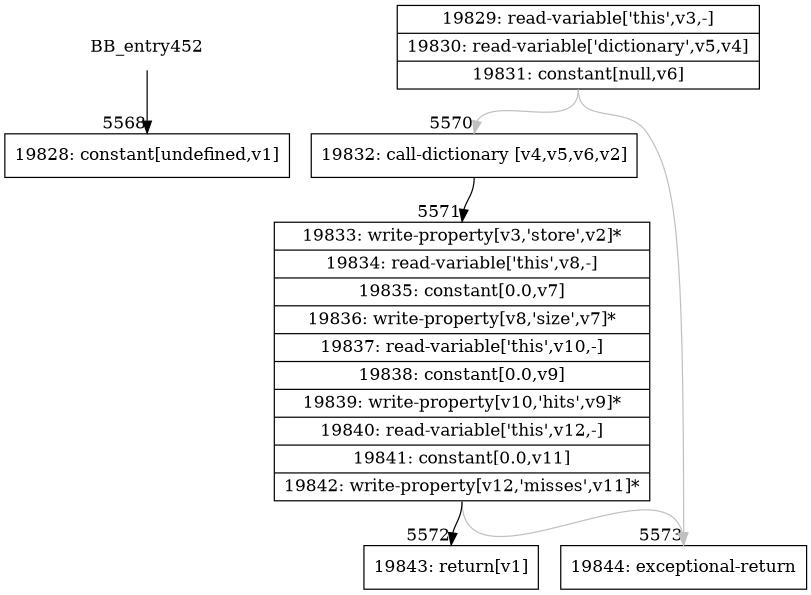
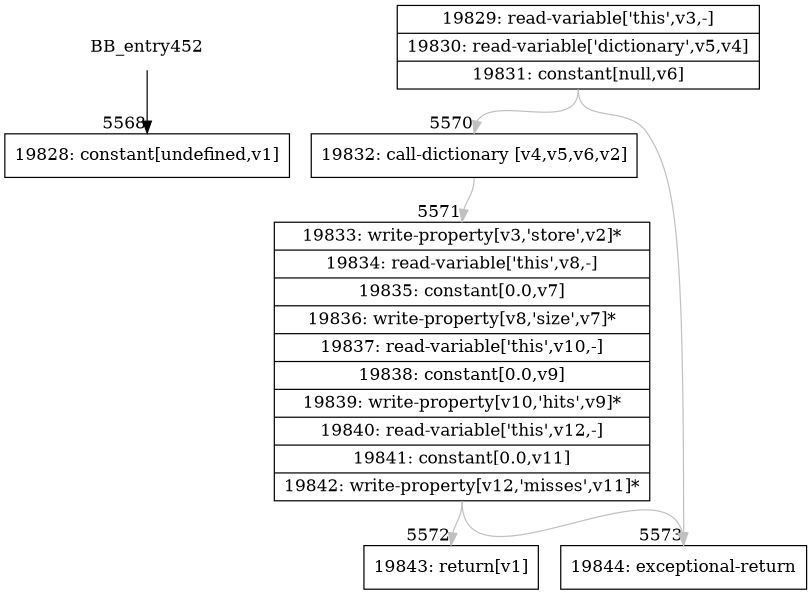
(471, 194) -> (471, 194)
(459, 518) -> (459, 518)
